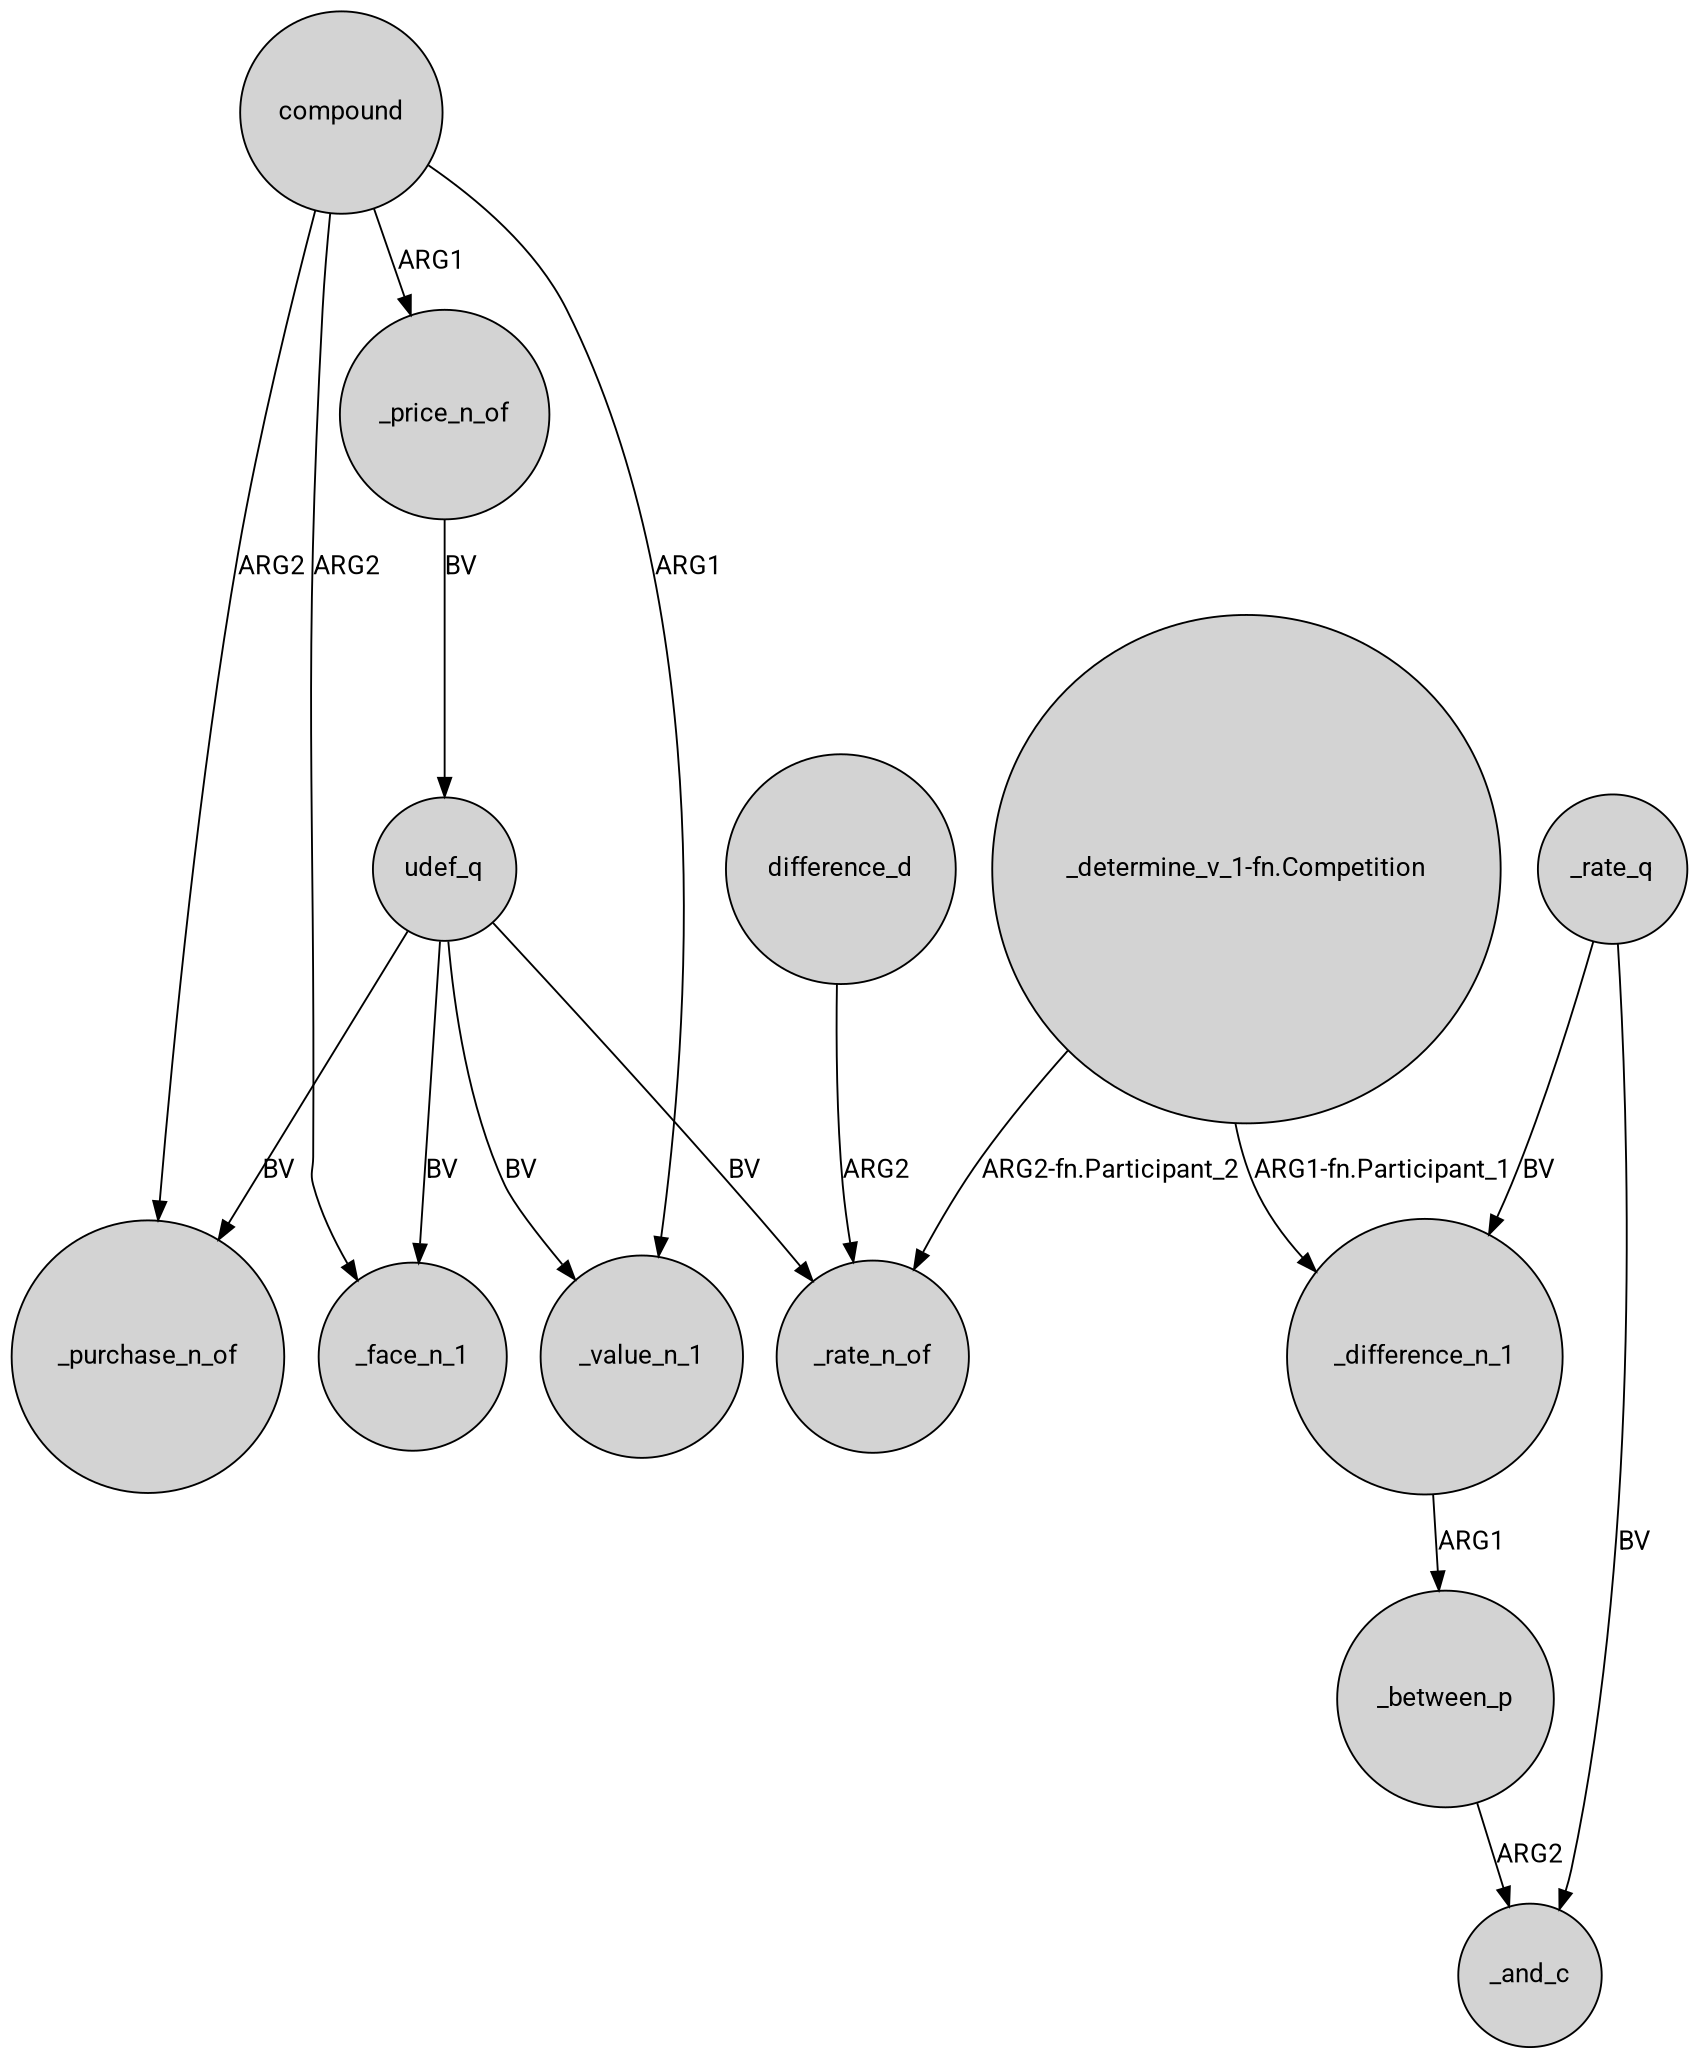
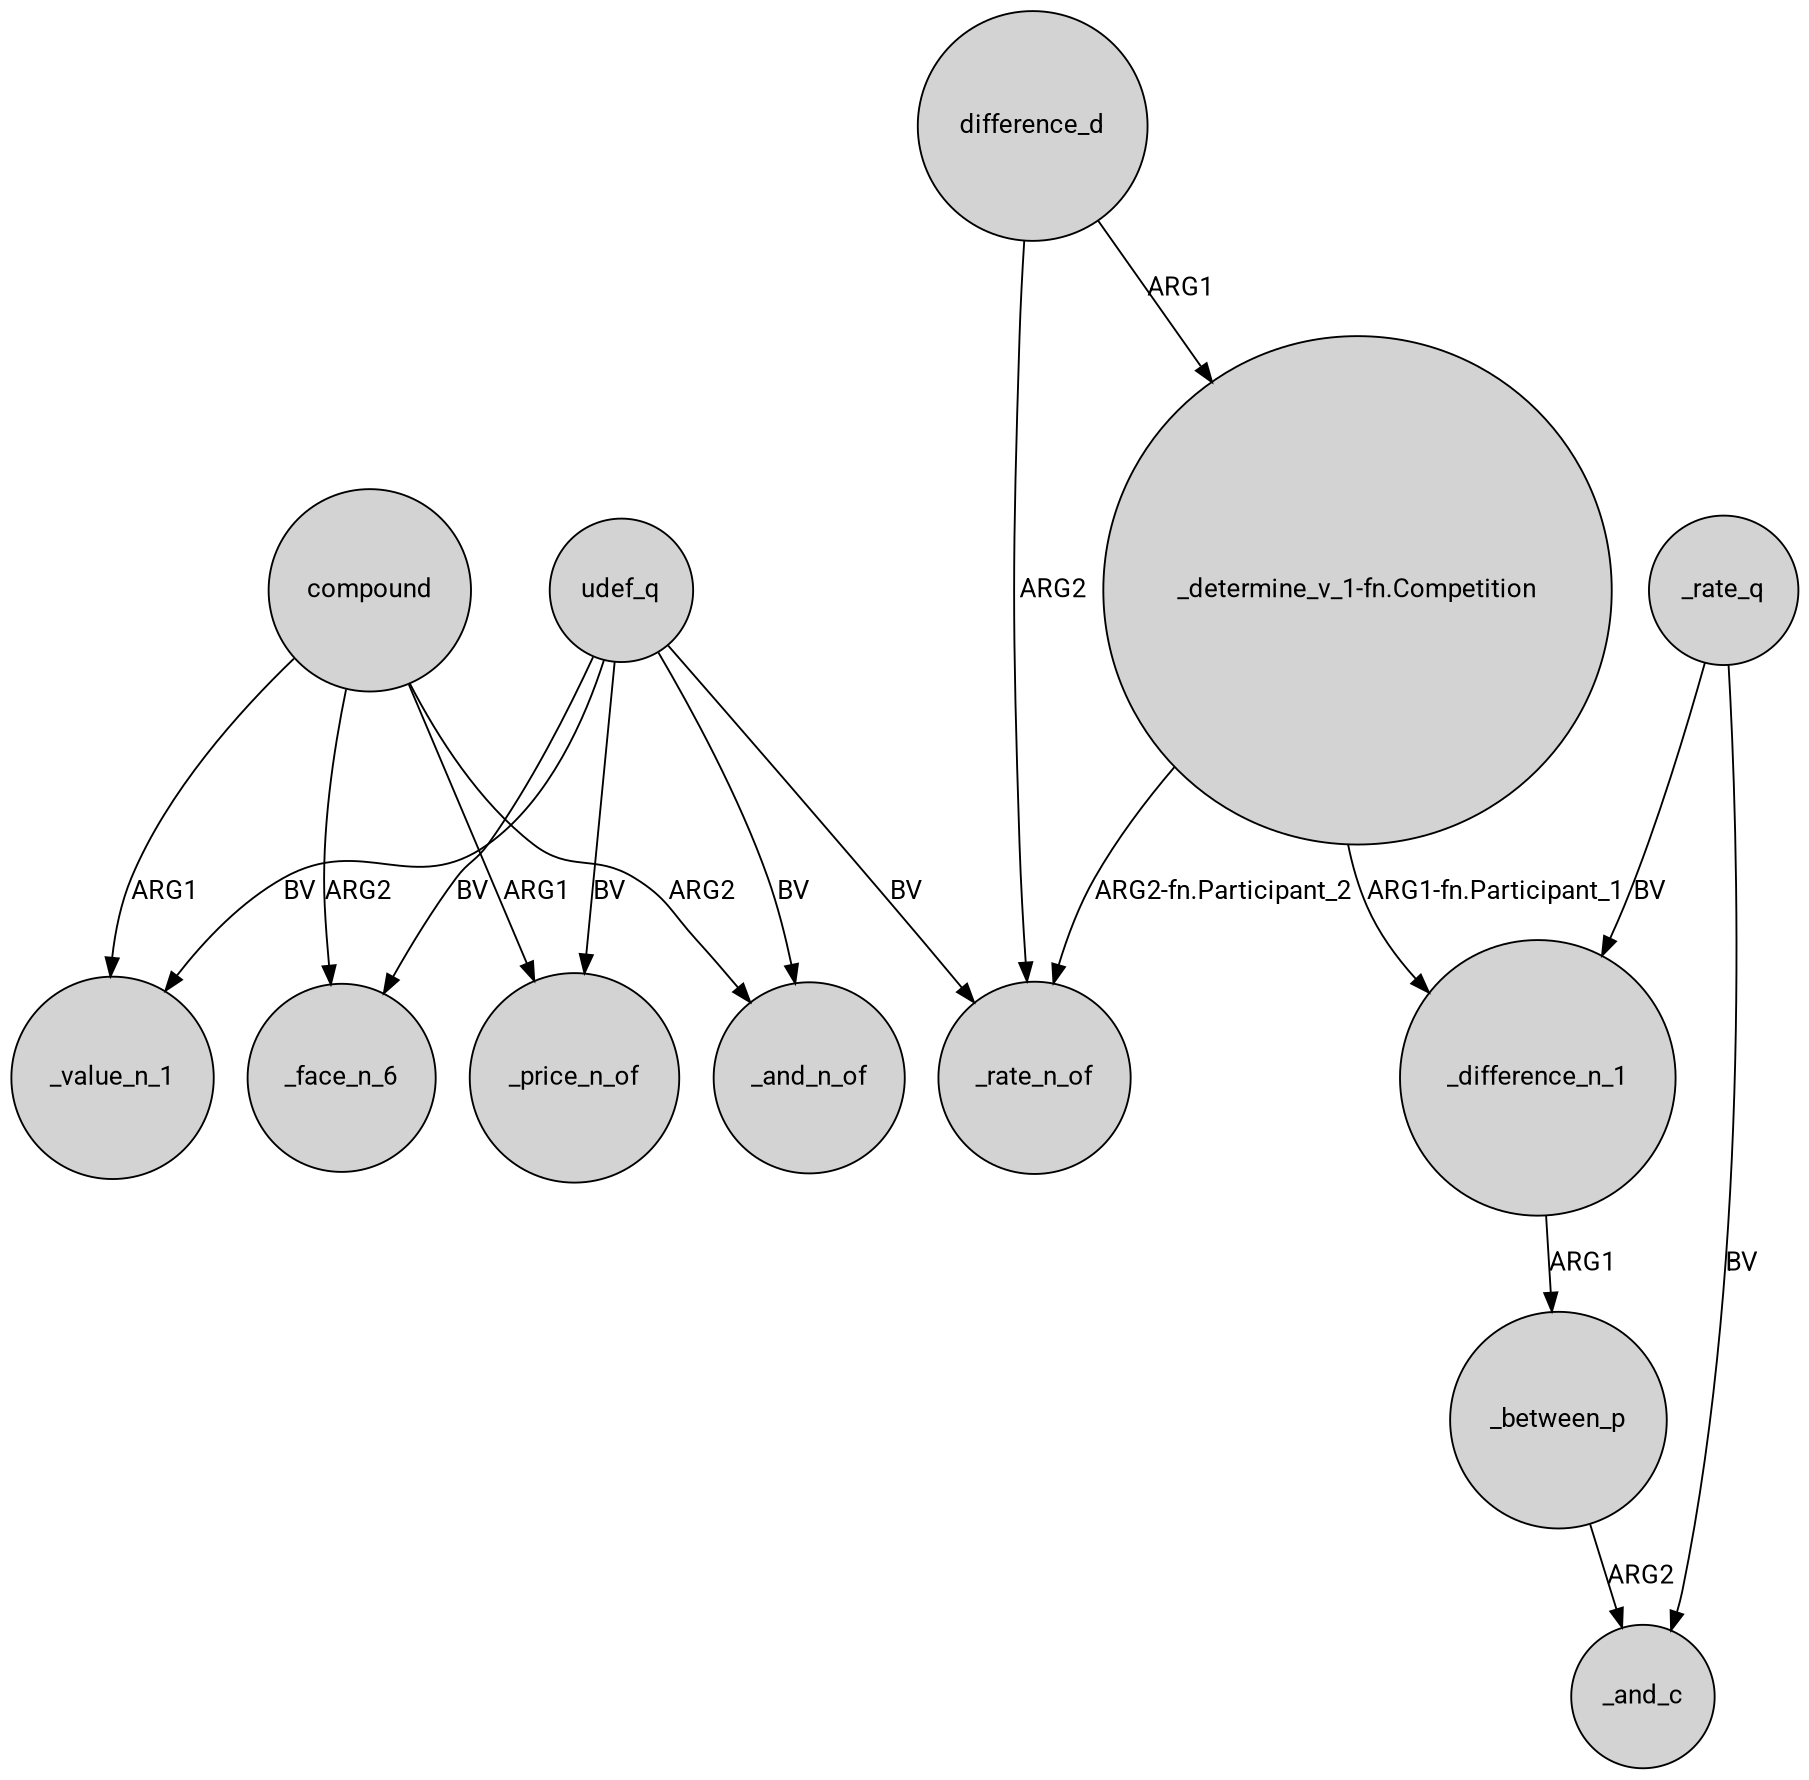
none -> (1149, 293)
(445, 649) -> (601, 808)
(148, 1357) -> (809, 1078)
(413, 1357) -> (342, 1078)
